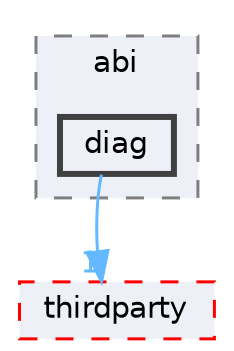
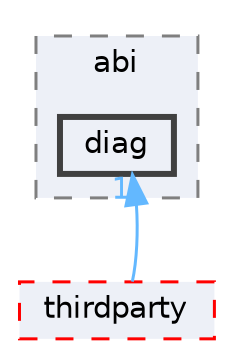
(97, 217) -> (137, 243)
